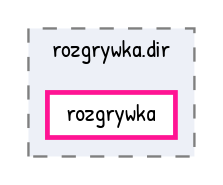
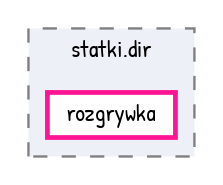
(111, 51) -> (111, 51)
